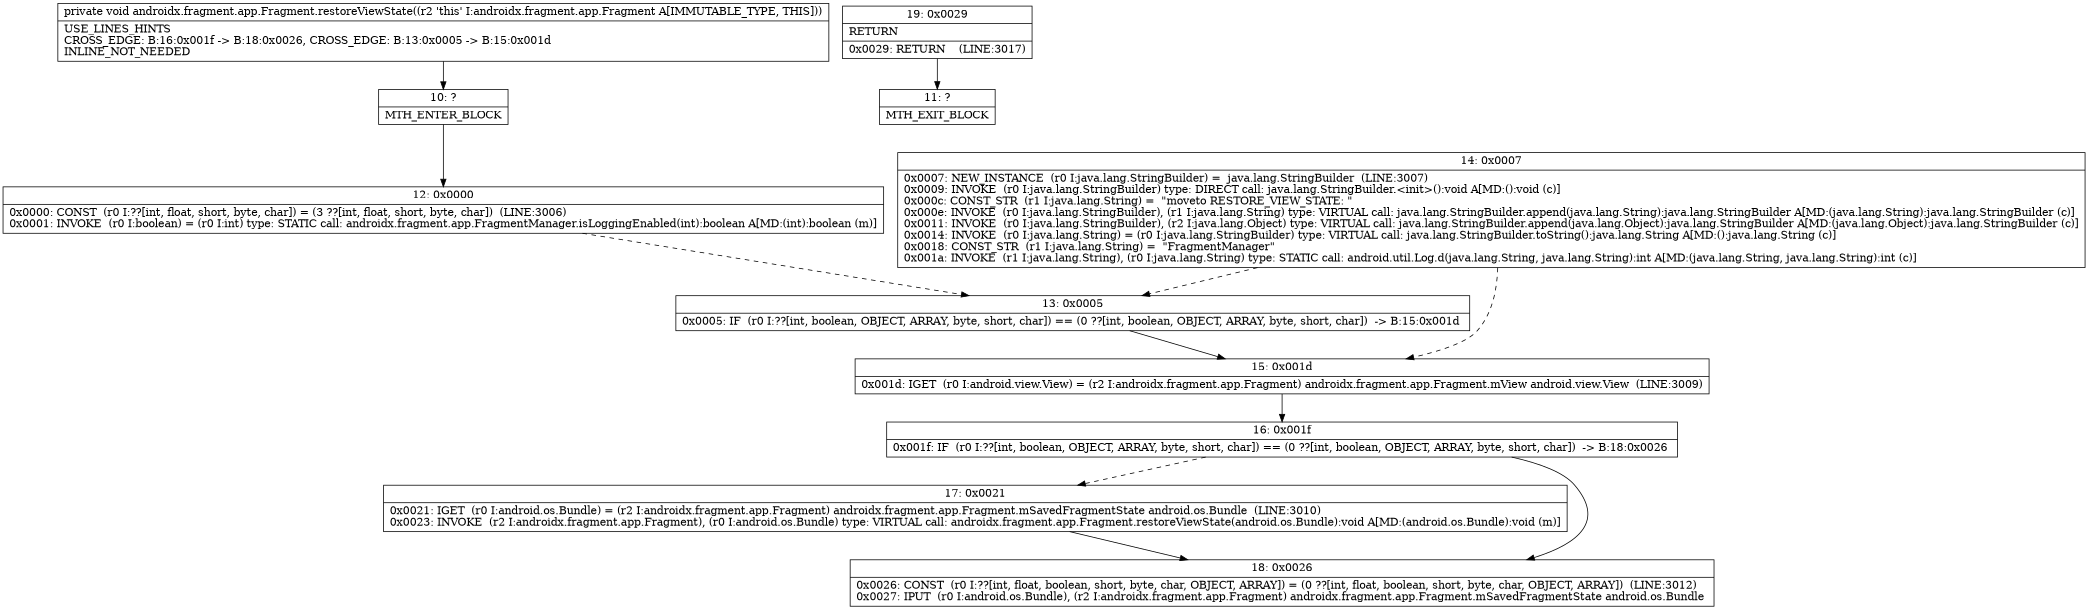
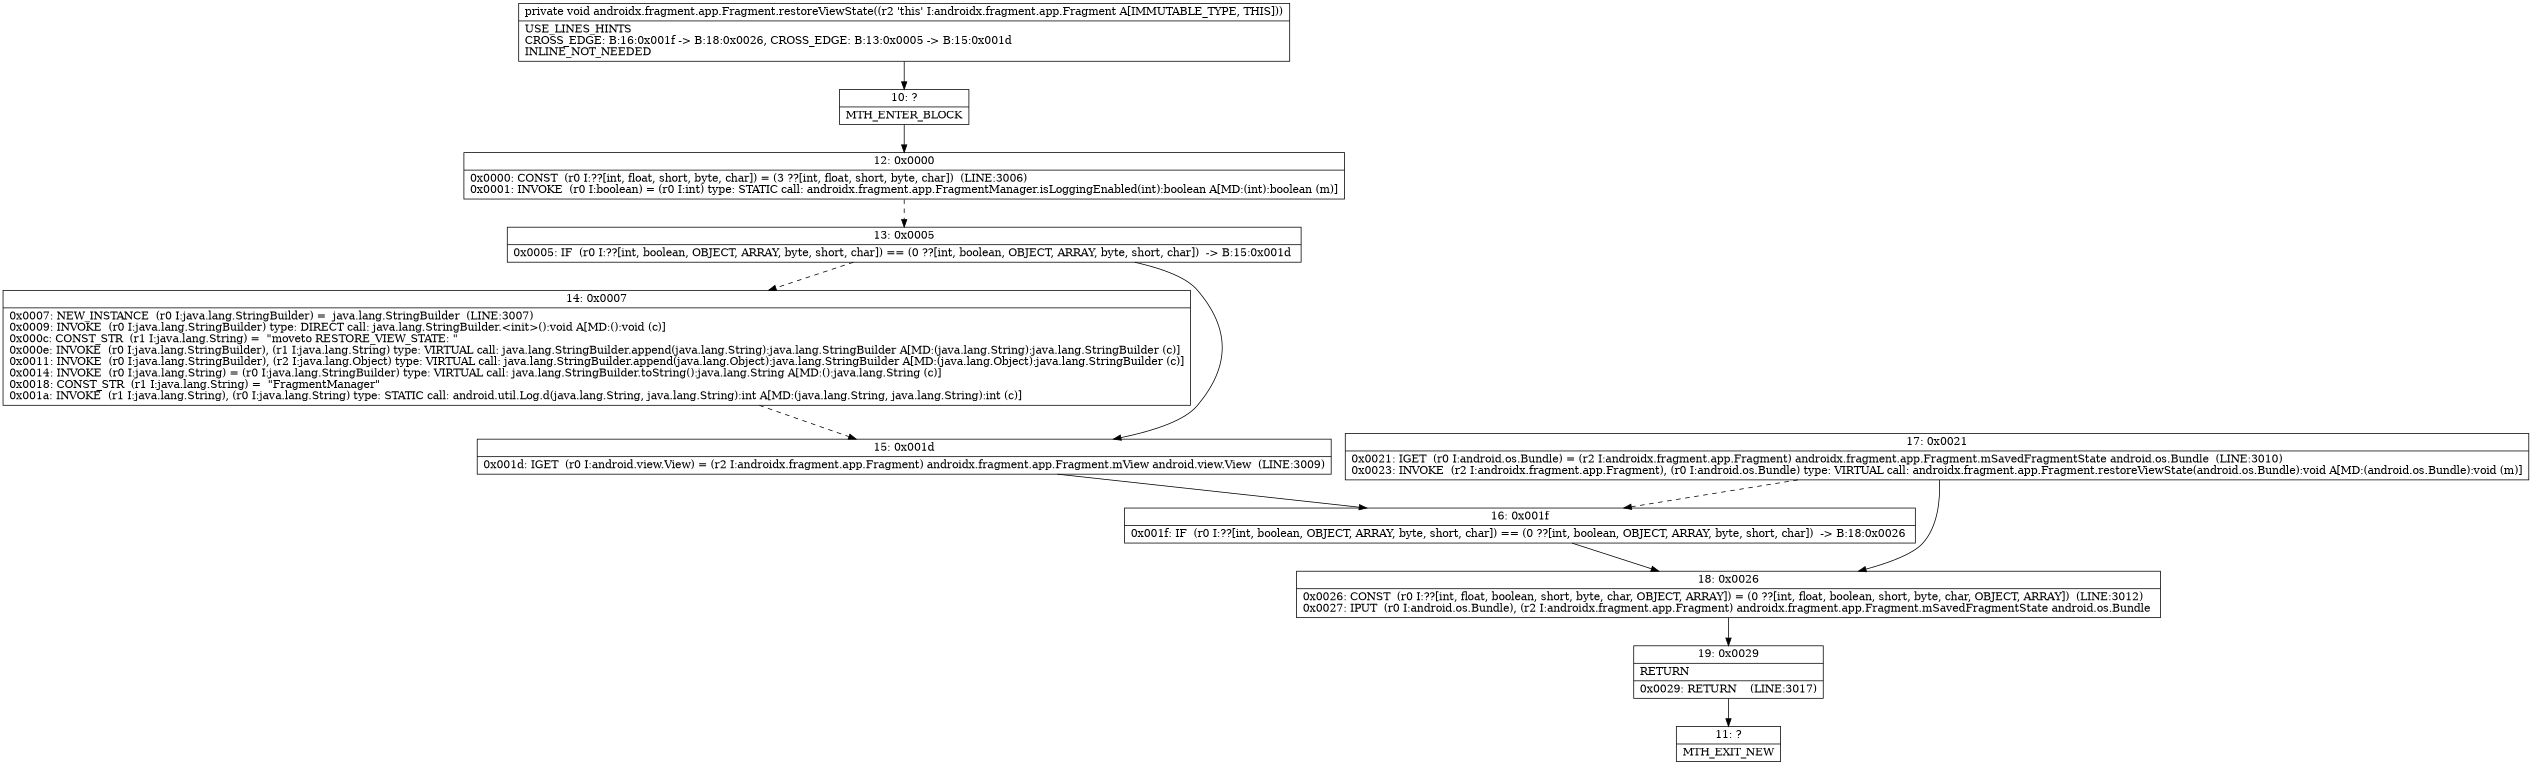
(937, 115) -> (1728, 752)
(1204, 281) -> (815, 275)
(1146, 470) -> (1715, 493)
none -> (1728, 628)
